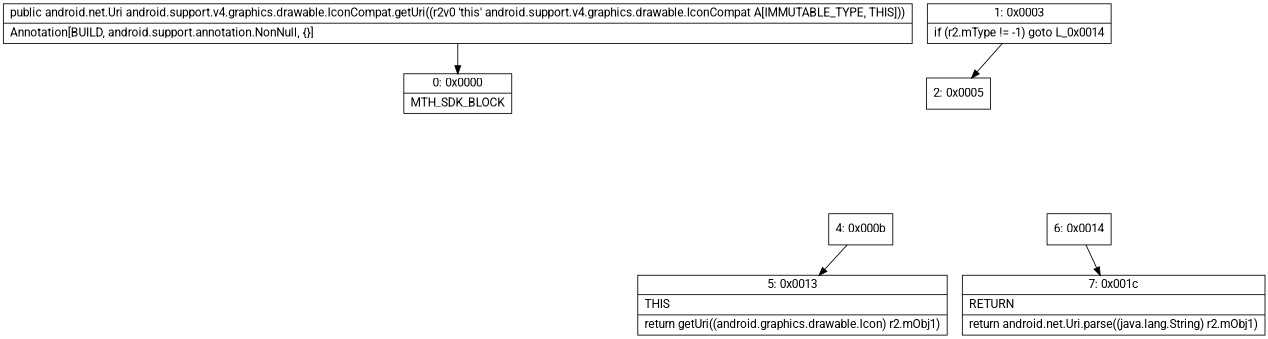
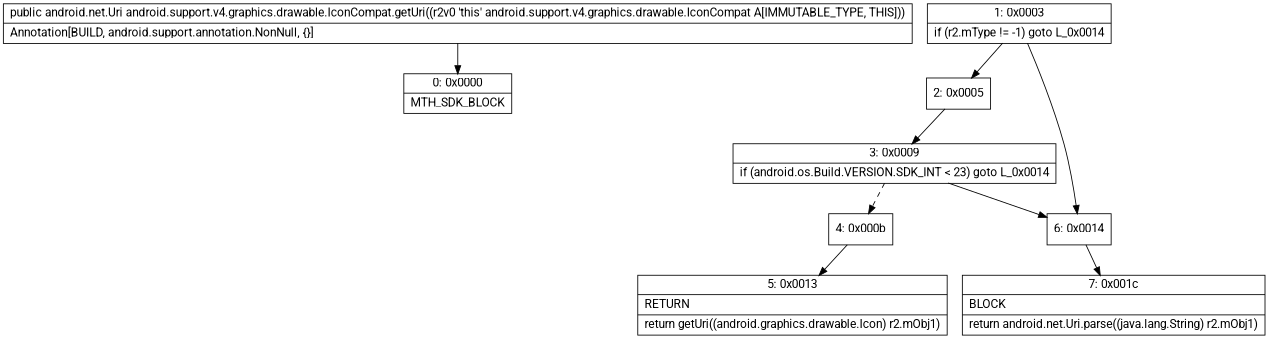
none -> (1058, 123)
none -> (894, 164)
(658, 304) -> (667, 304)
(992, 304) -> (988, 304)
